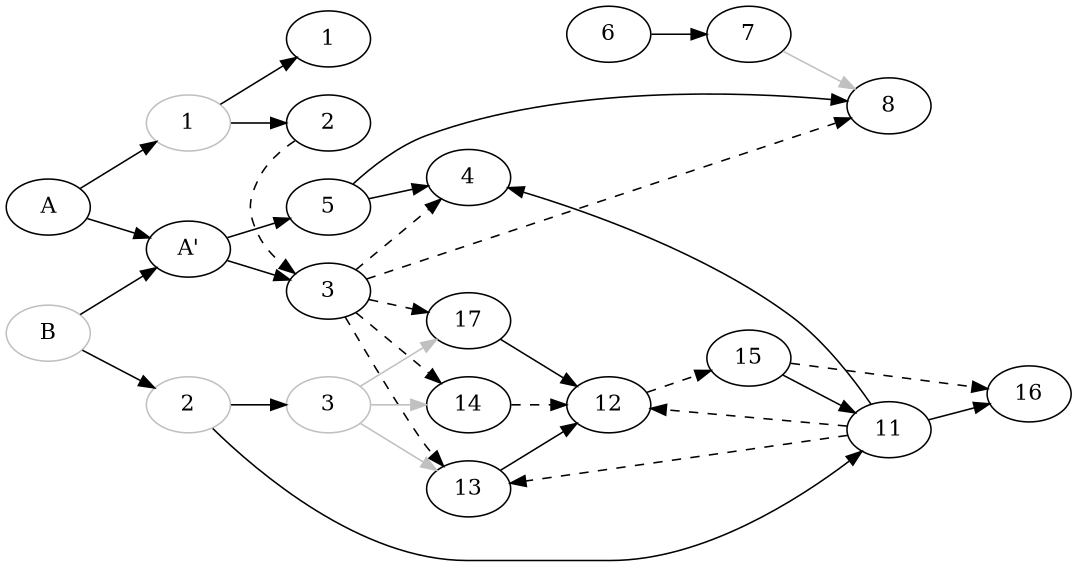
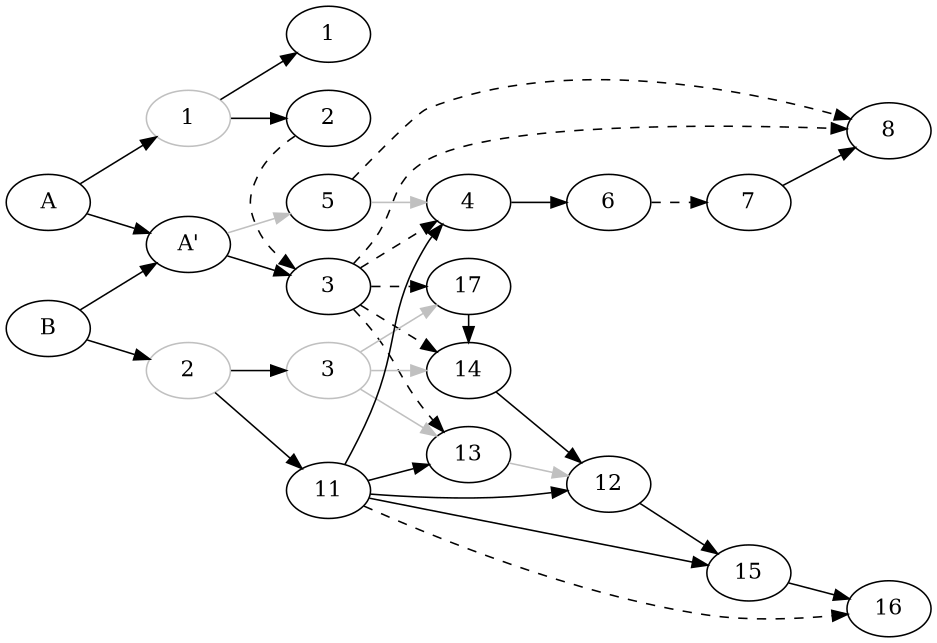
(671, 34) -> (671, 202)
(812, 66) -> (812, 170)
(583, 101) -> (580, 80)
(391, 194) -> (382, 202)
none -> (531, 202)
(246, 232) -> (246, 227)
(48, 333) -> (48, 329)
(532, 359) -> (469, 321)
(881, 375) -> (811, 589)
(671, 384) -> (672, 524)
(812, 390) -> (531, 530)
(531, 405) -> (532, 422)
(952, 414) -> (592, 590)
(757, 418) -> (461, 498)
(532, 451) -> (531, 468)
(687, 458) -> (391, 475)
